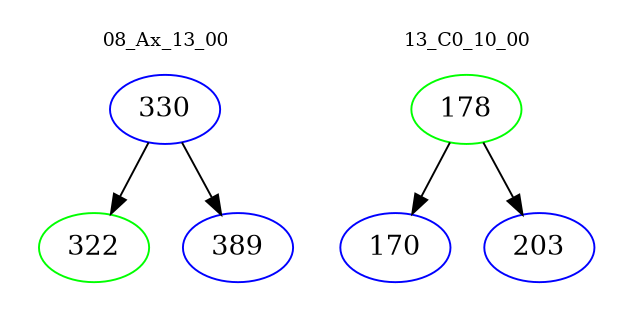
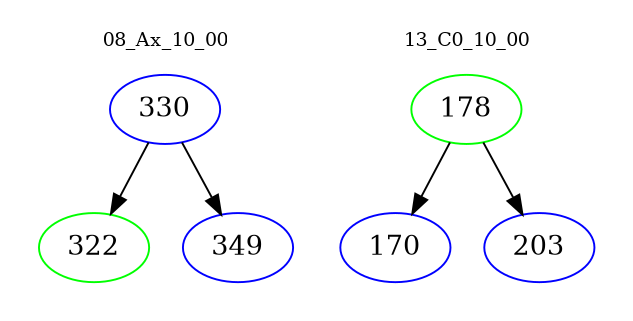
(166, 41) -> (166, 41)
(238, 248) -> (238, 248)
